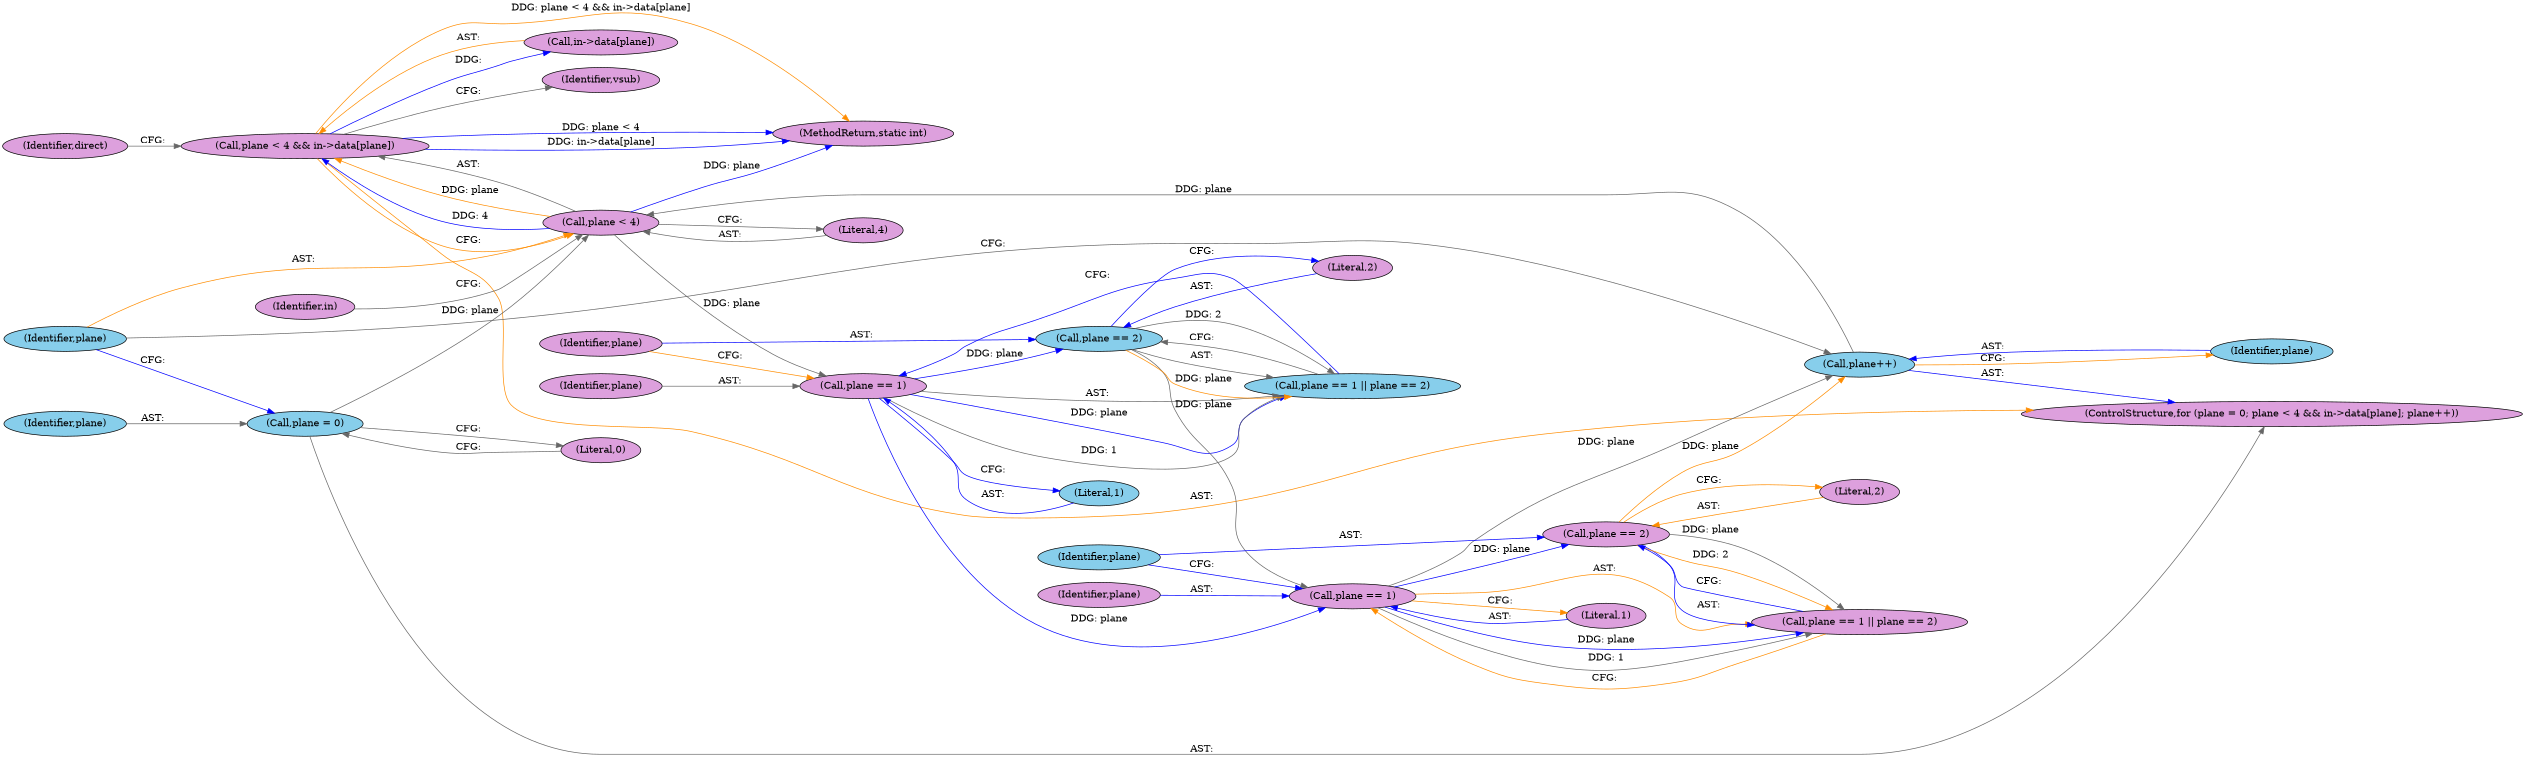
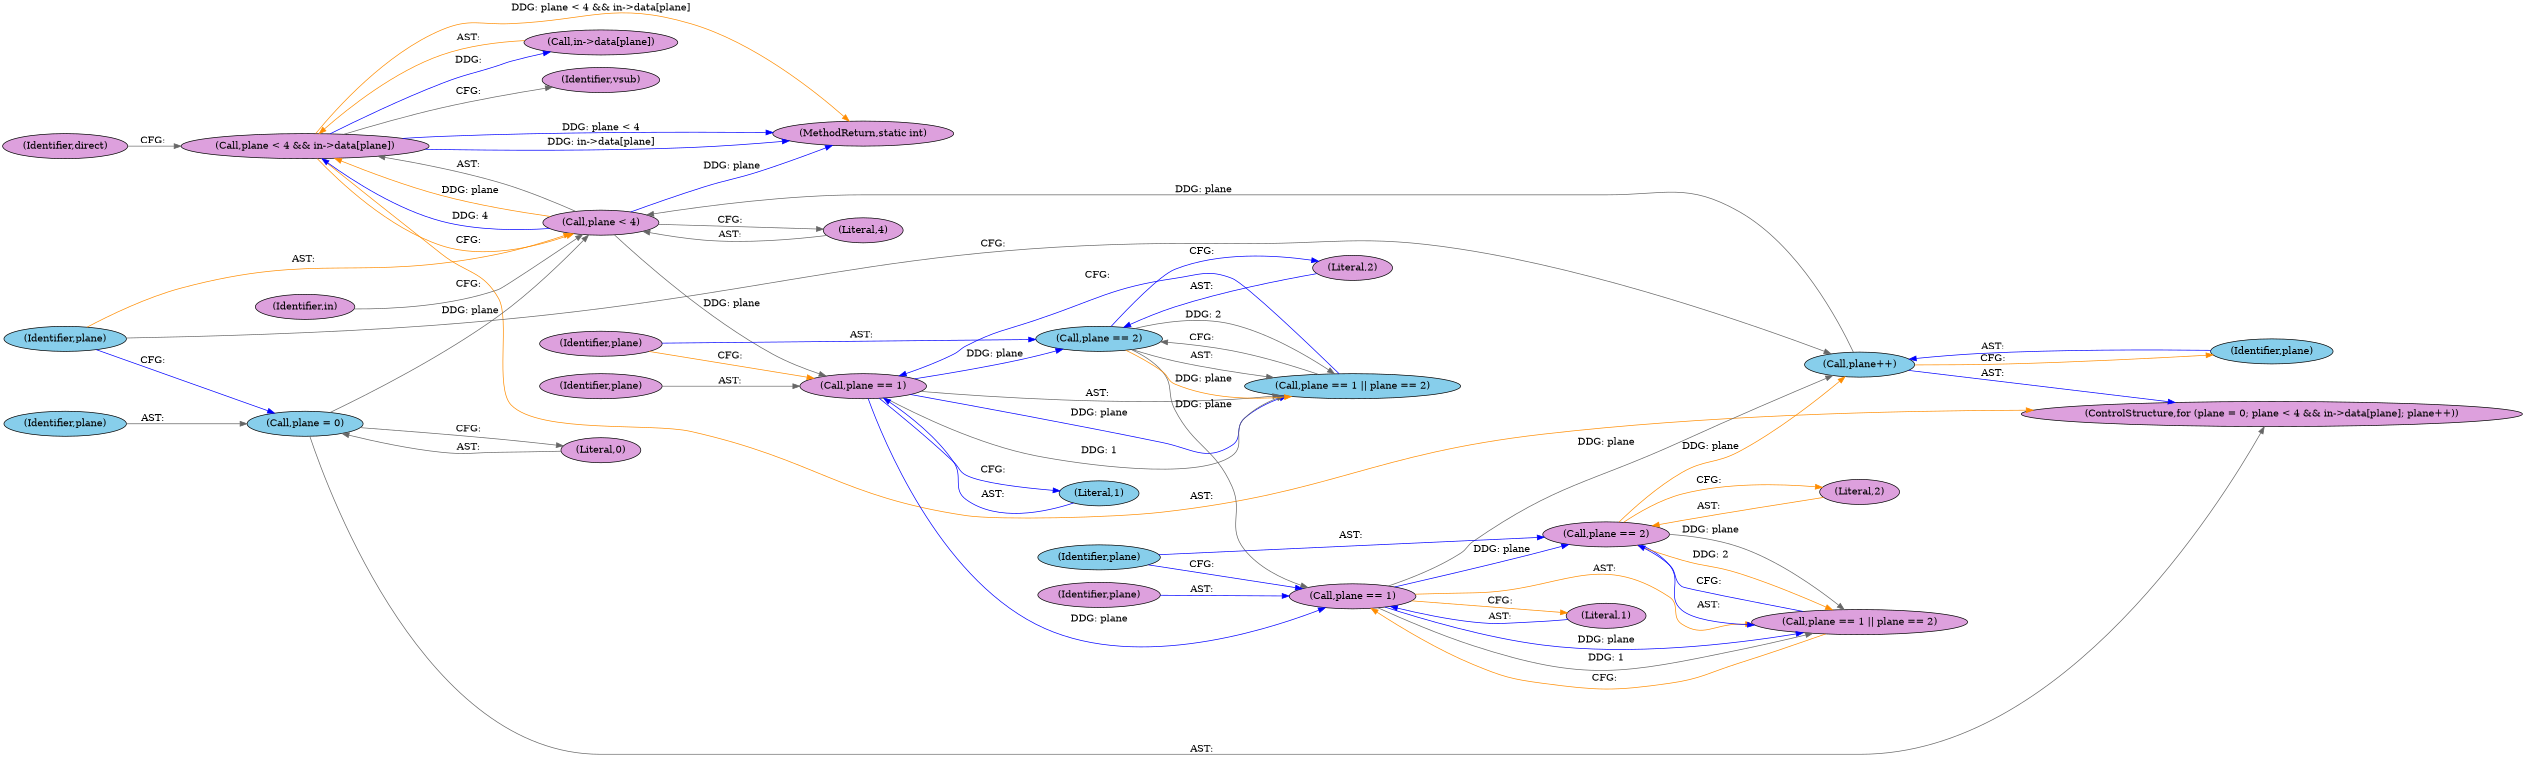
(470, 447) -> (470, 447)
